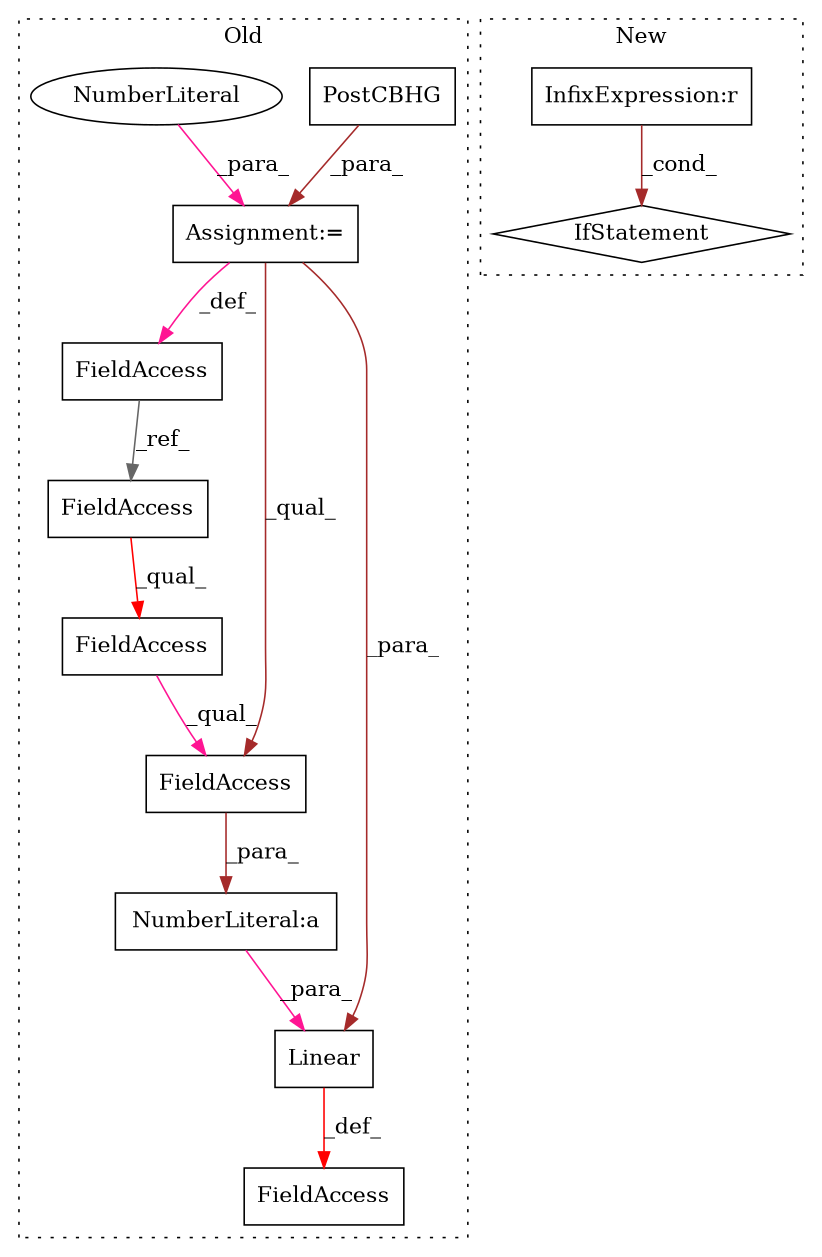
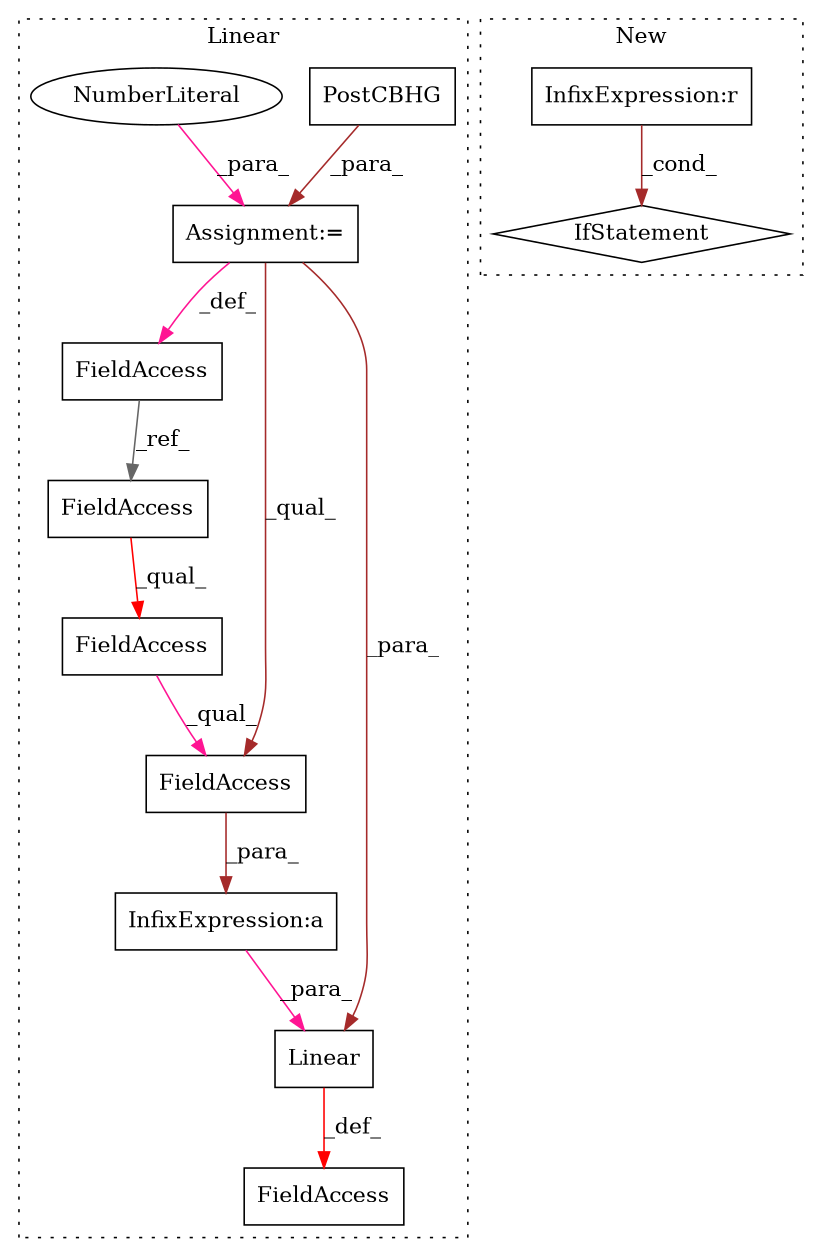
(243, 37) -> (243, 37)
(226, 921) -> (226, 921)
